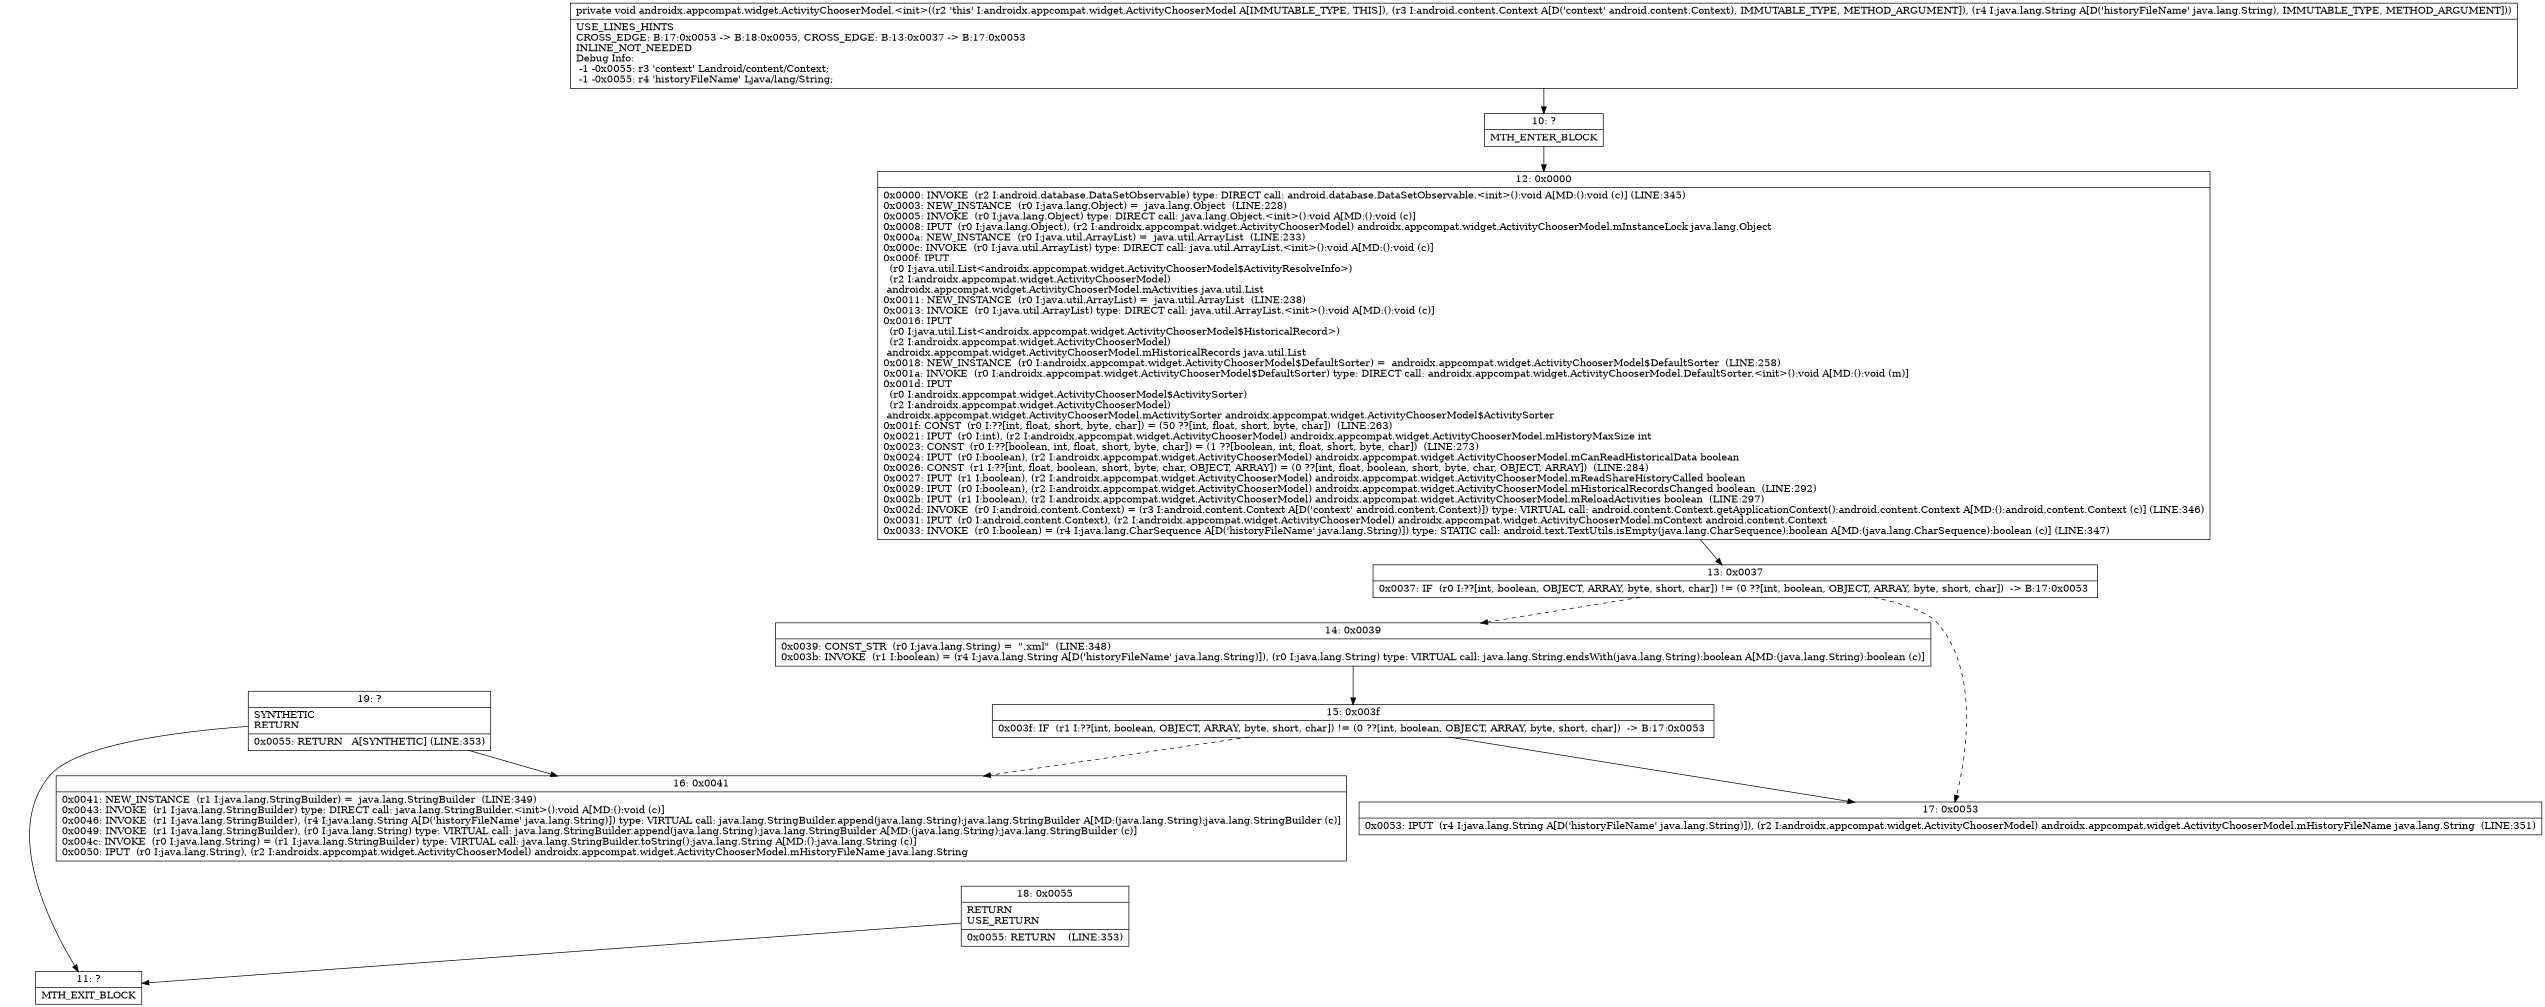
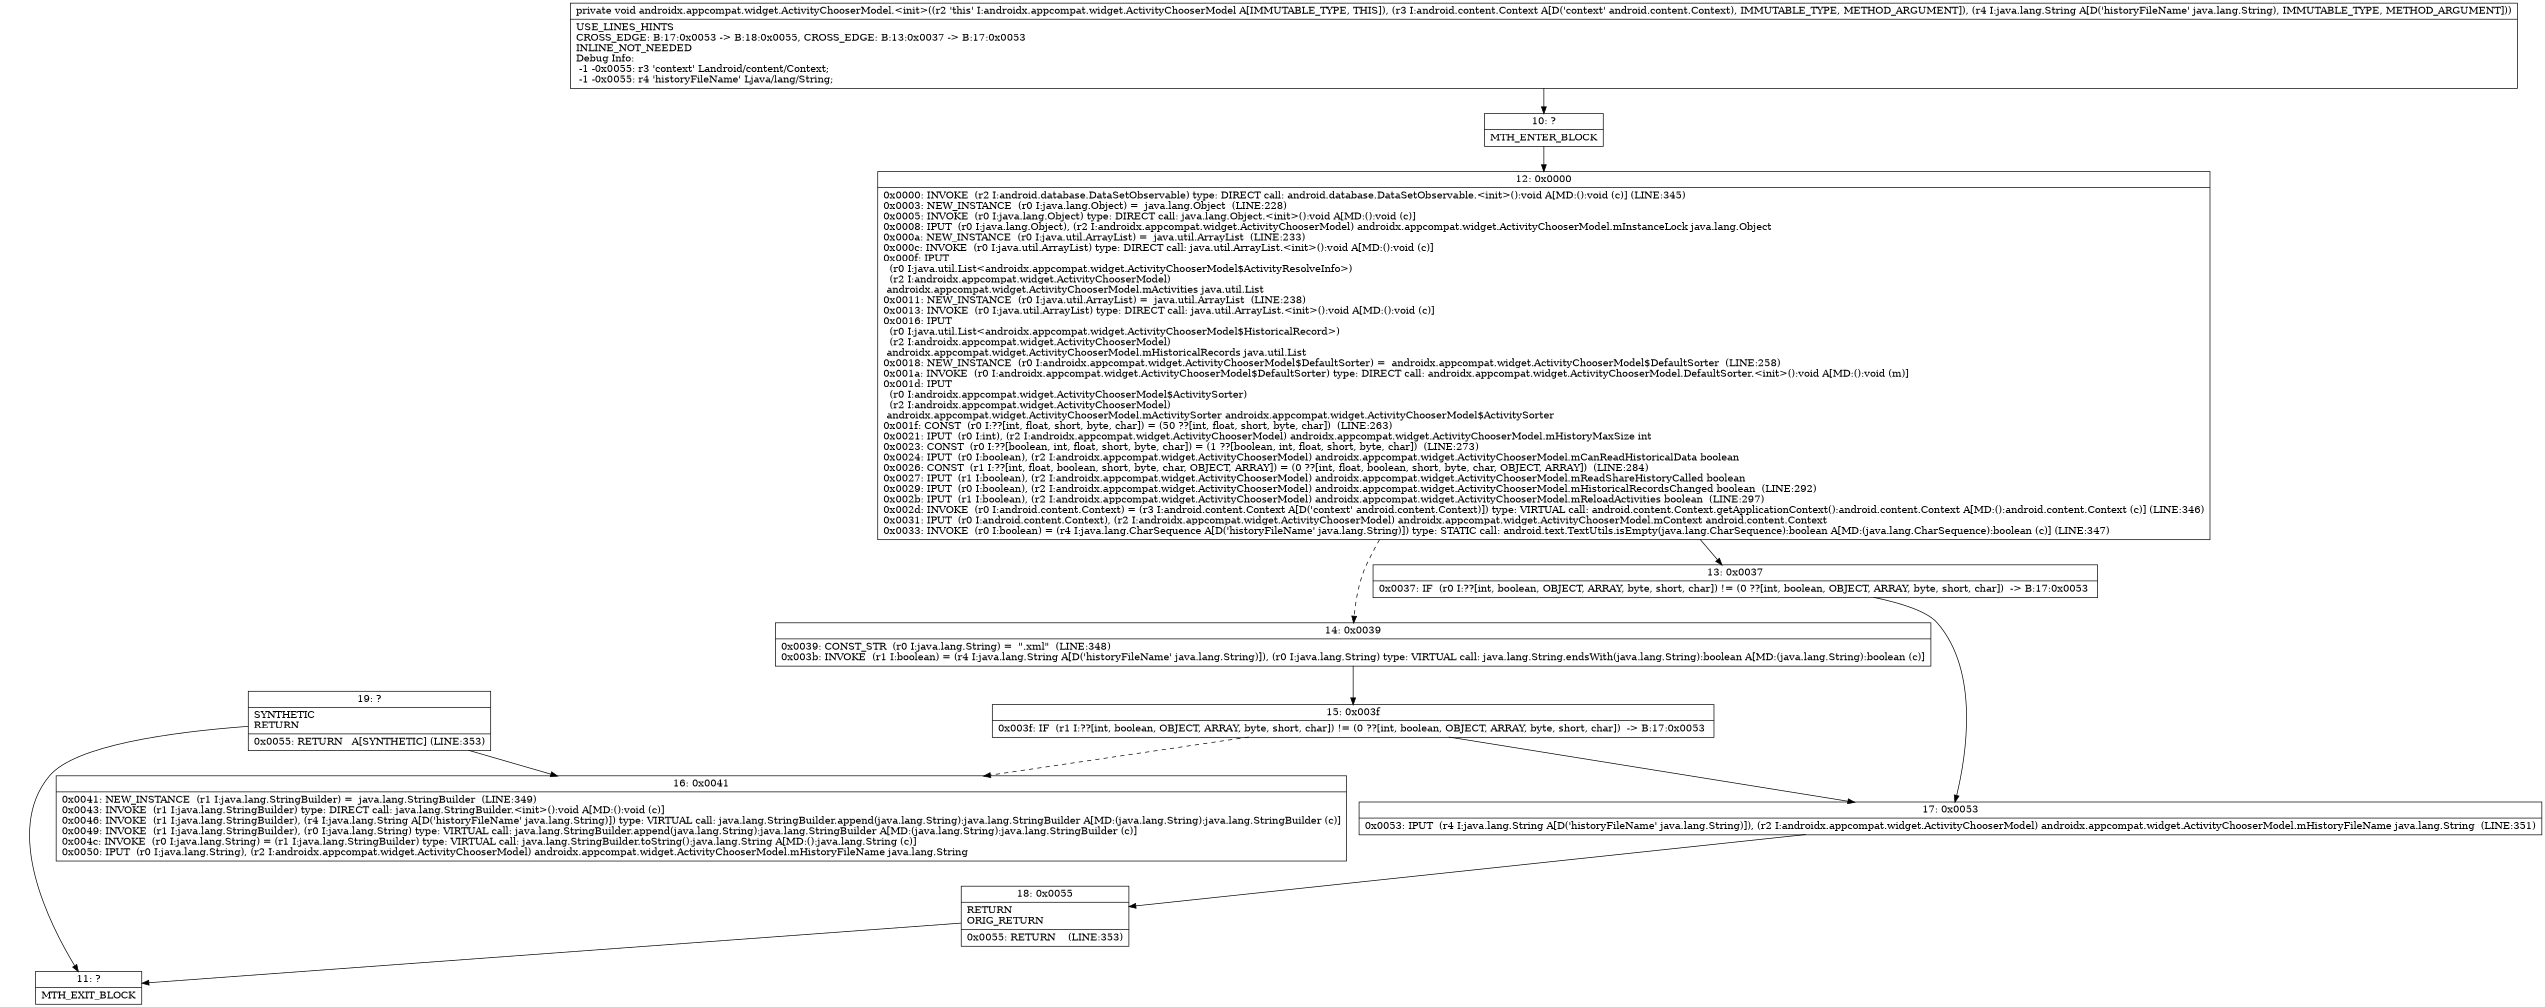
(1564, 610) -> (1362, 576)
(1961, 672) -> (1961, 672)
none -> (1471, 870)
(1003, 921) -> (1005, 921)
